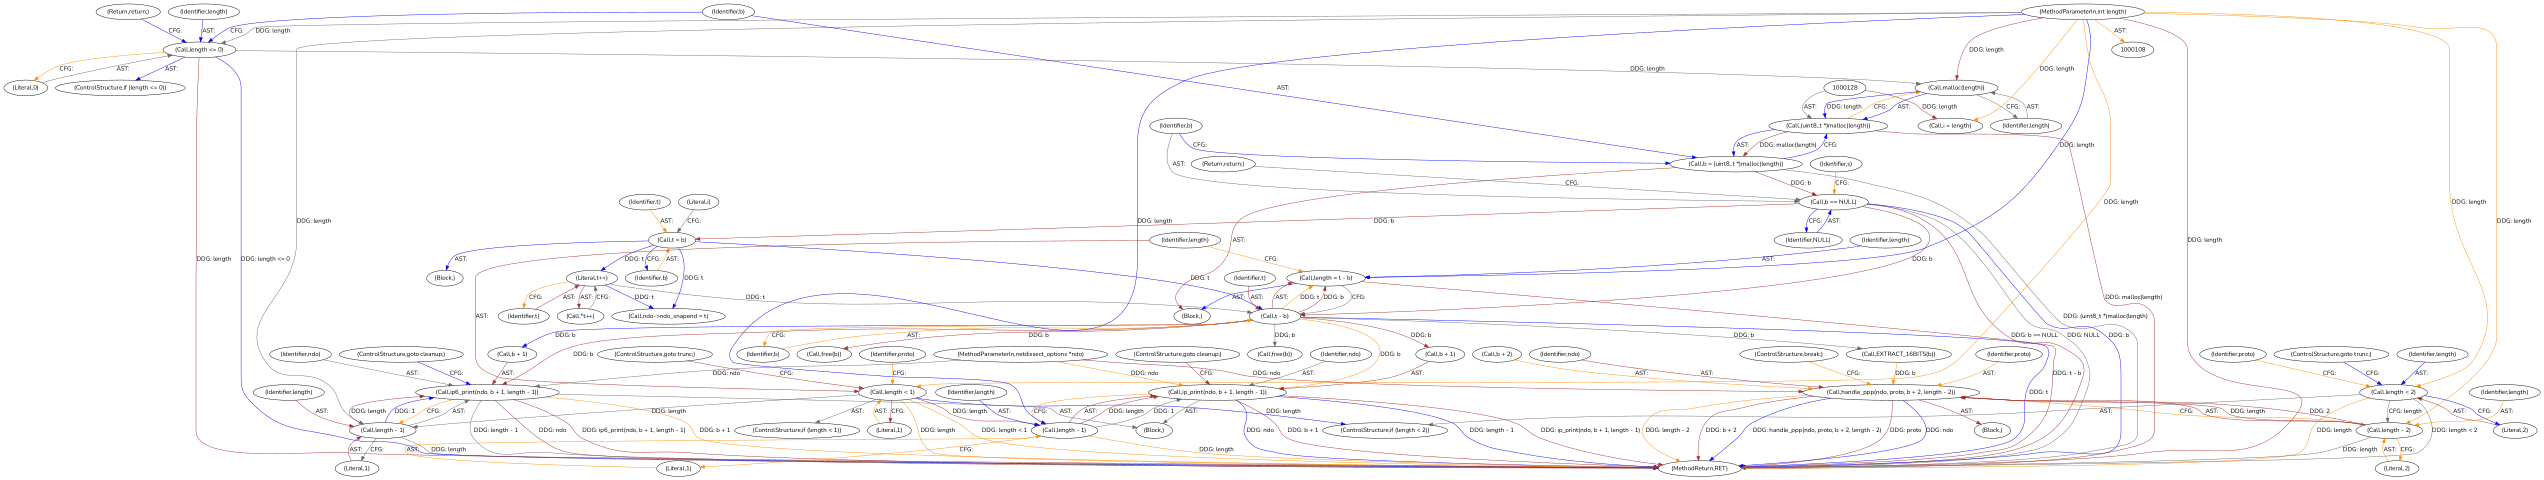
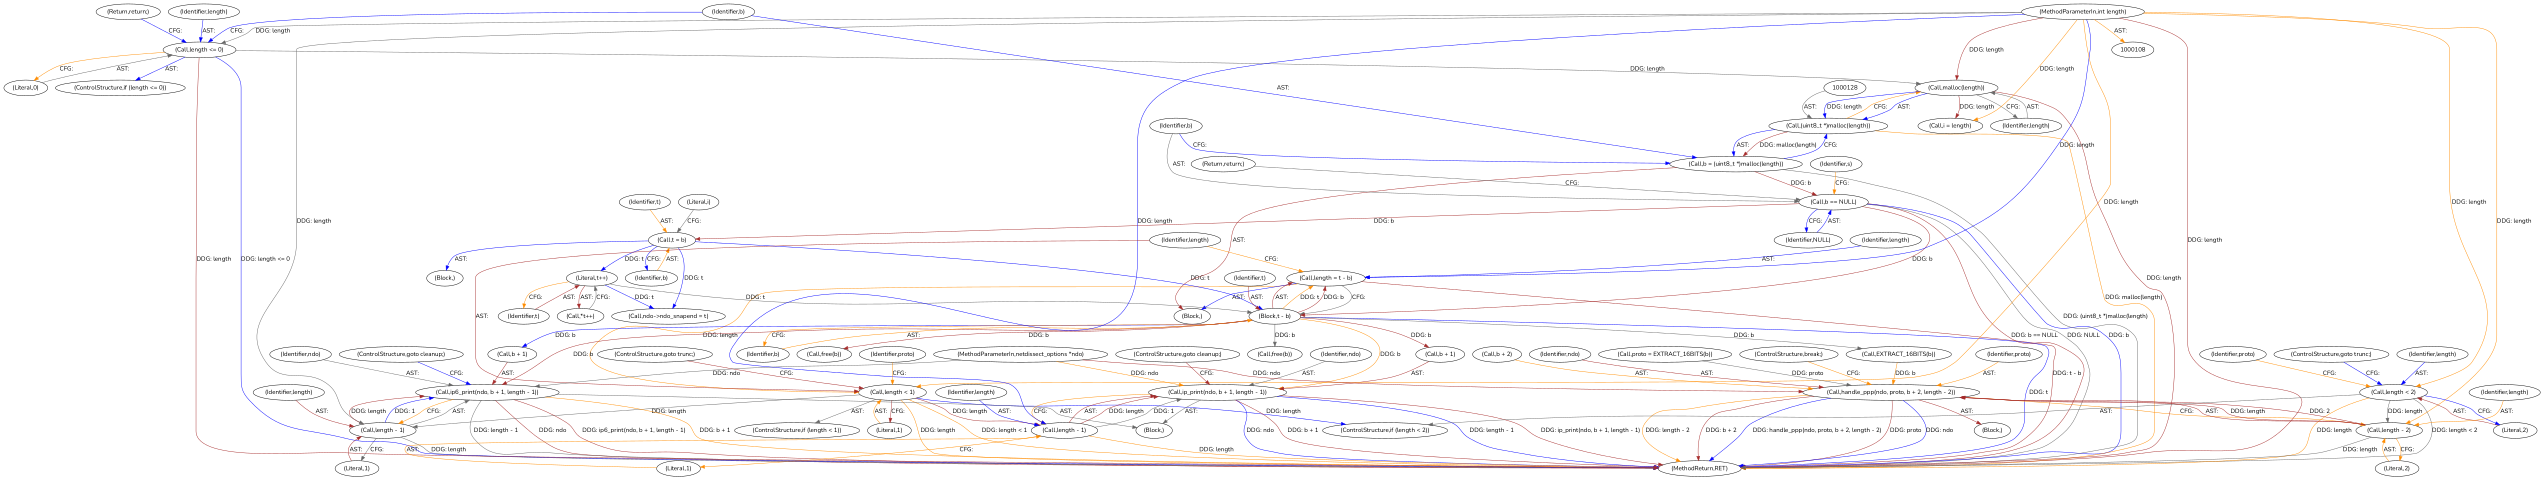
(1901, 99) -> (1960, 105)
none -> (795, 290)
(1275, 316) -> (1275, 316)
none -> (1665, 354)
(2154, 376) -> (2154, 376)
(2405, 411) -> (2405, 411)
none -> (2163, 432)
